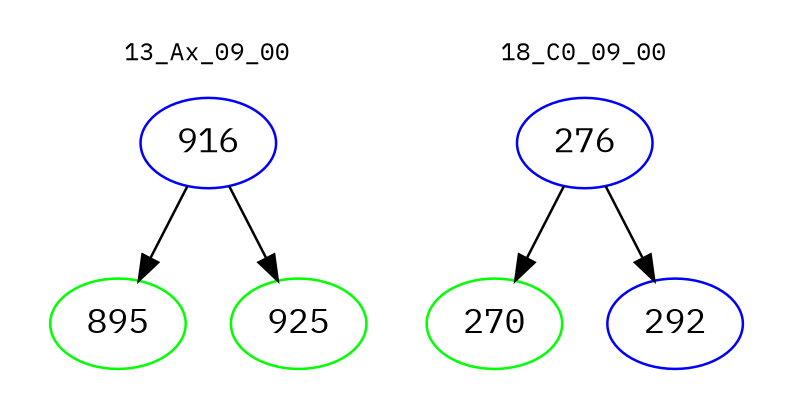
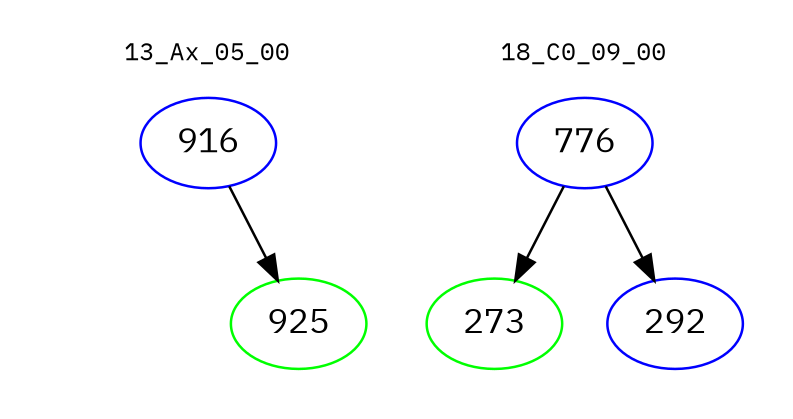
(208, 54) -> (208, 54)
(585, 143) -> (585, 143)
(118, 324) -> none
(494, 324) -> (494, 324)
